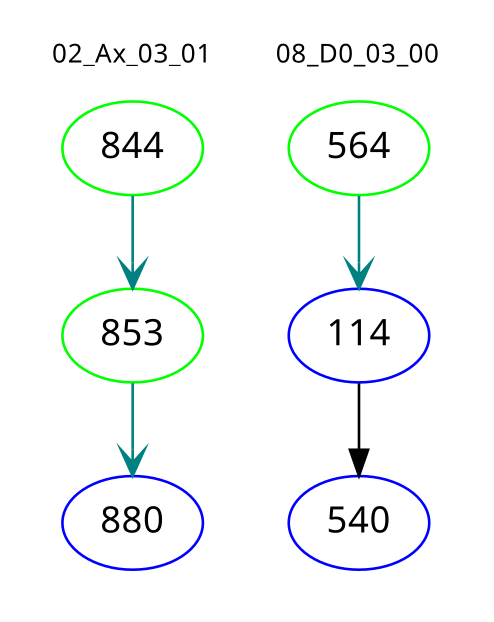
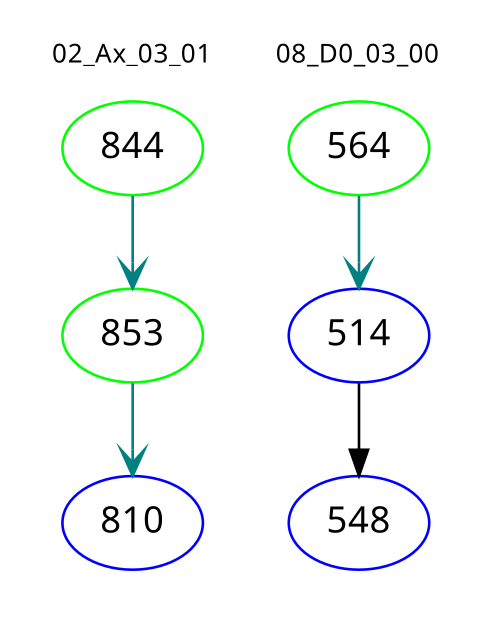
(359, 336) -> (359, 336)
(133, 523) -> (133, 523)
(359, 523) -> (359, 523)
